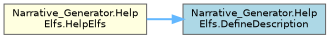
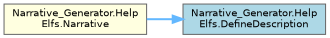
(75, 19) -> (75, 19)
